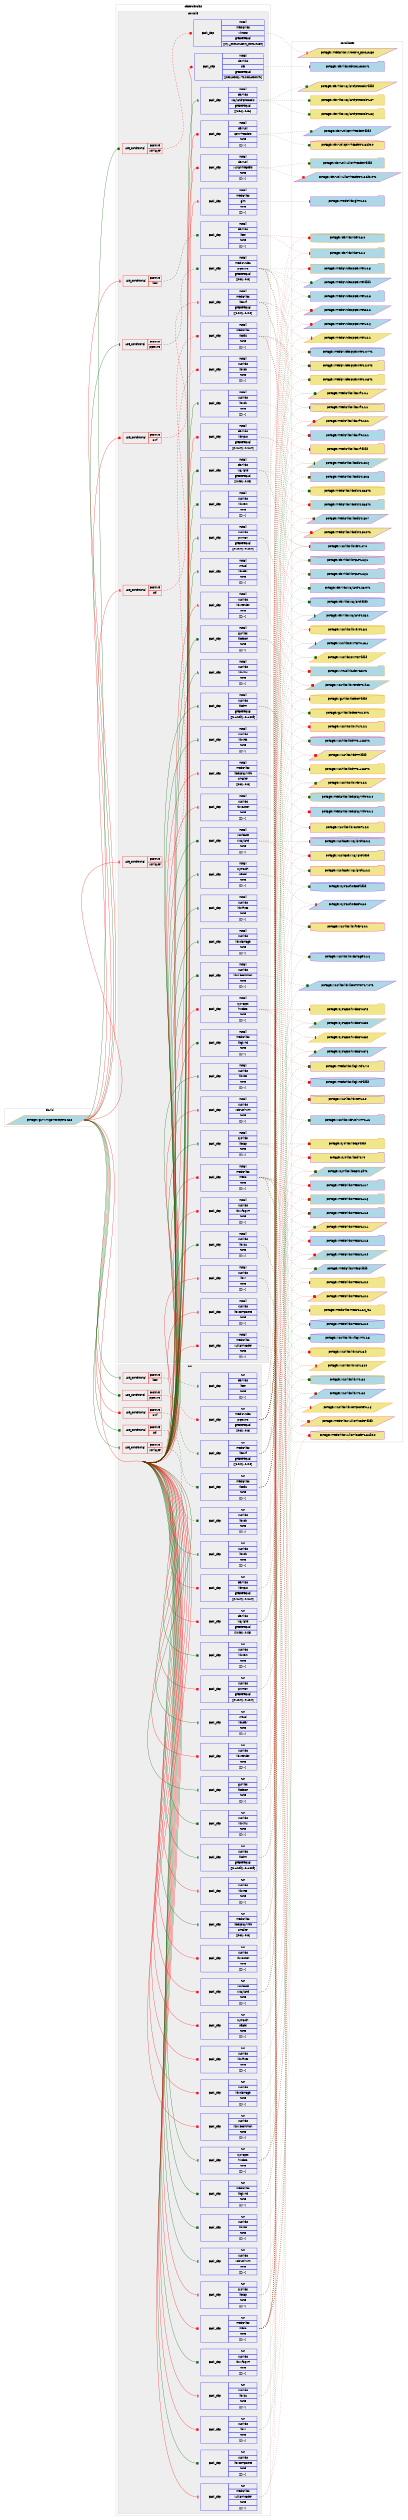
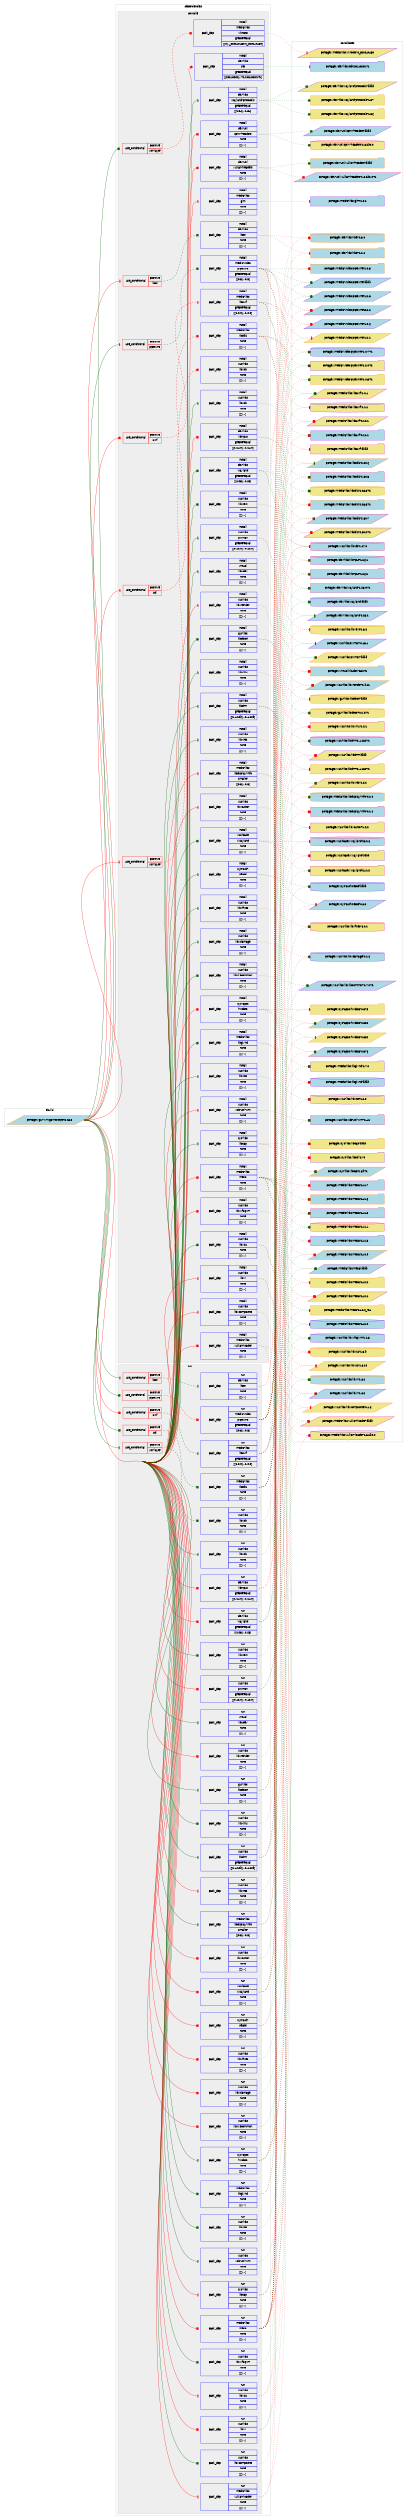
(347, 297) -> (347, 297)
(347, 1227) -> (347, 1227)
